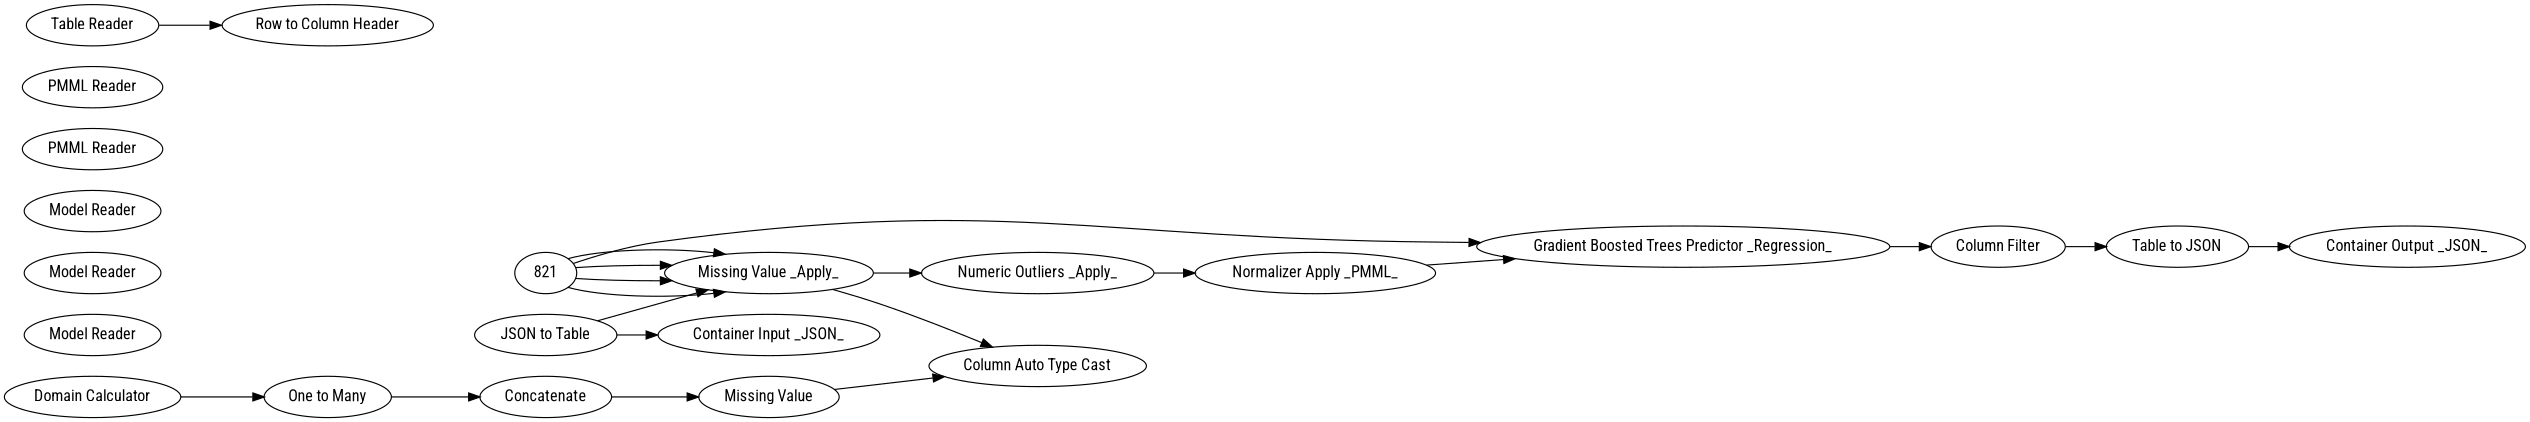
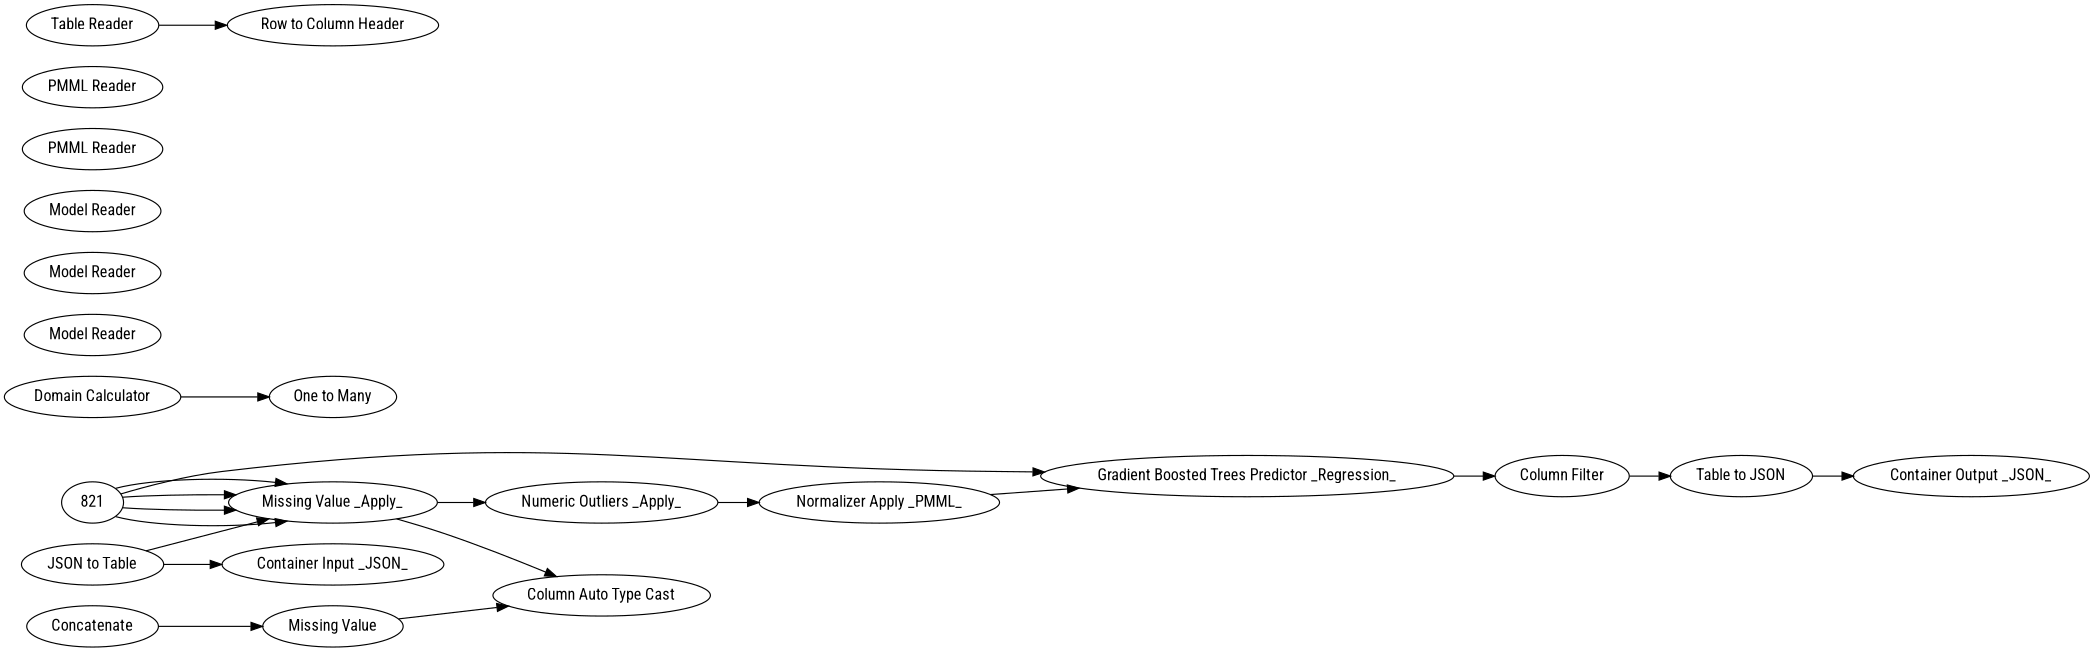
(430, 397) -> none
